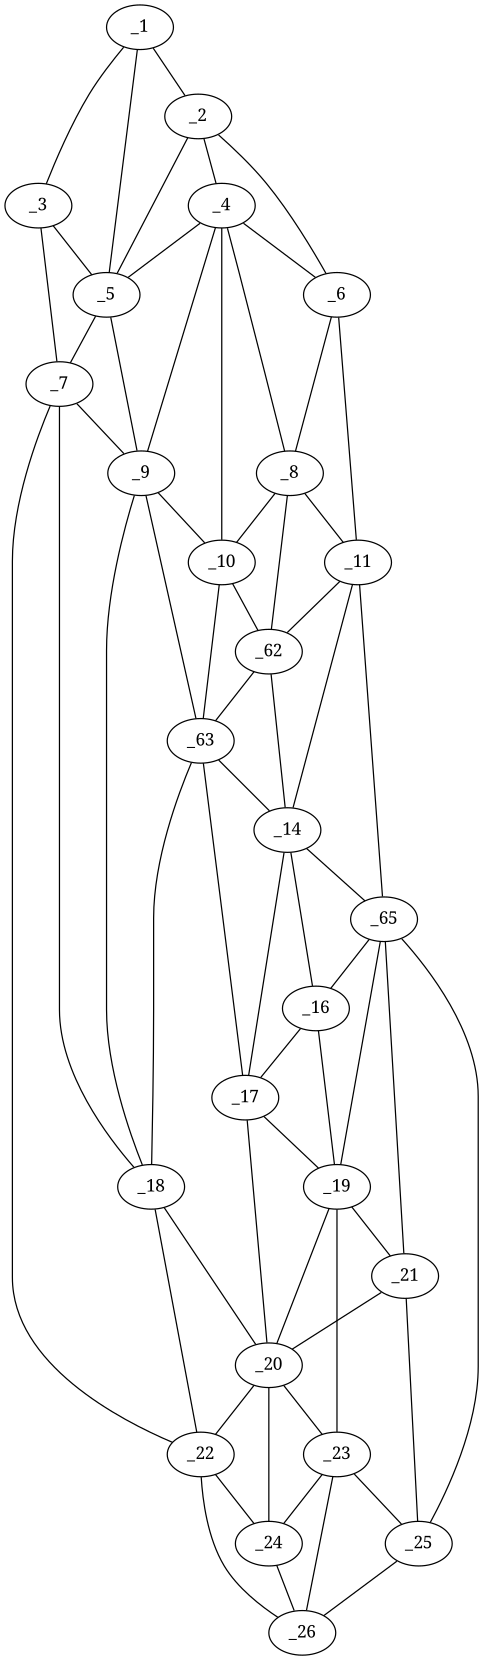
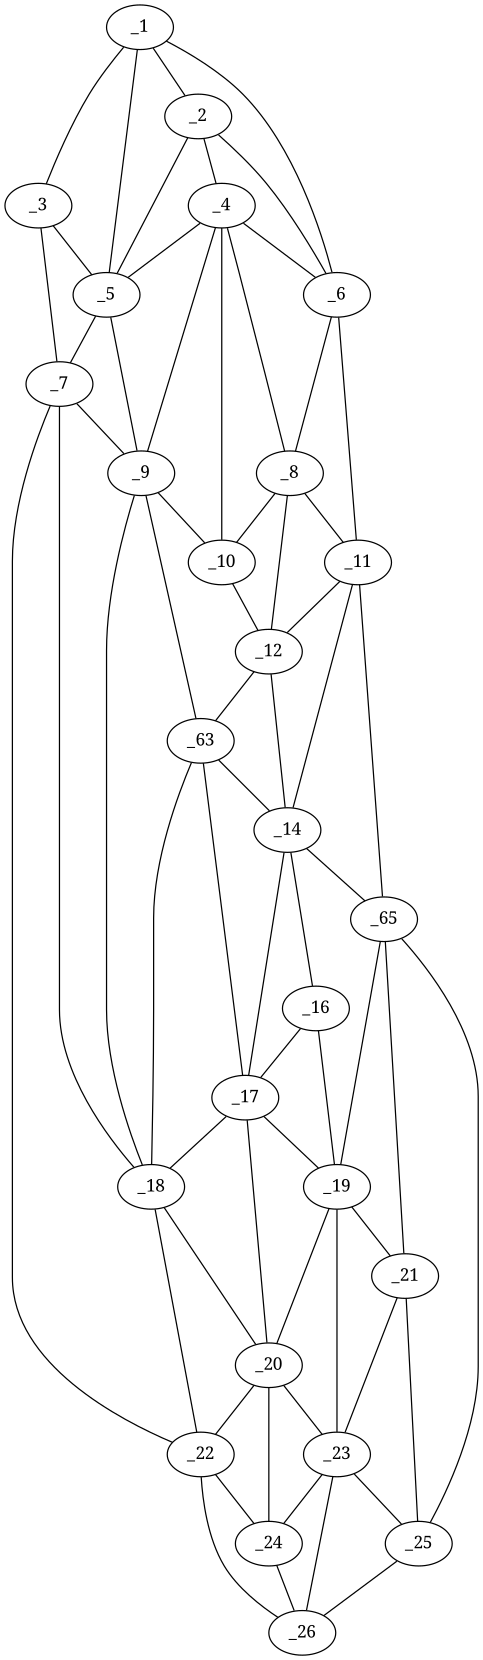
none -> (276, 137)
(211, 652) -> none
(269, 652) -> (269, 652)
(350, 964) -> none
none -> (198, 1142)
(346, 1315) -> (371, 1365)
